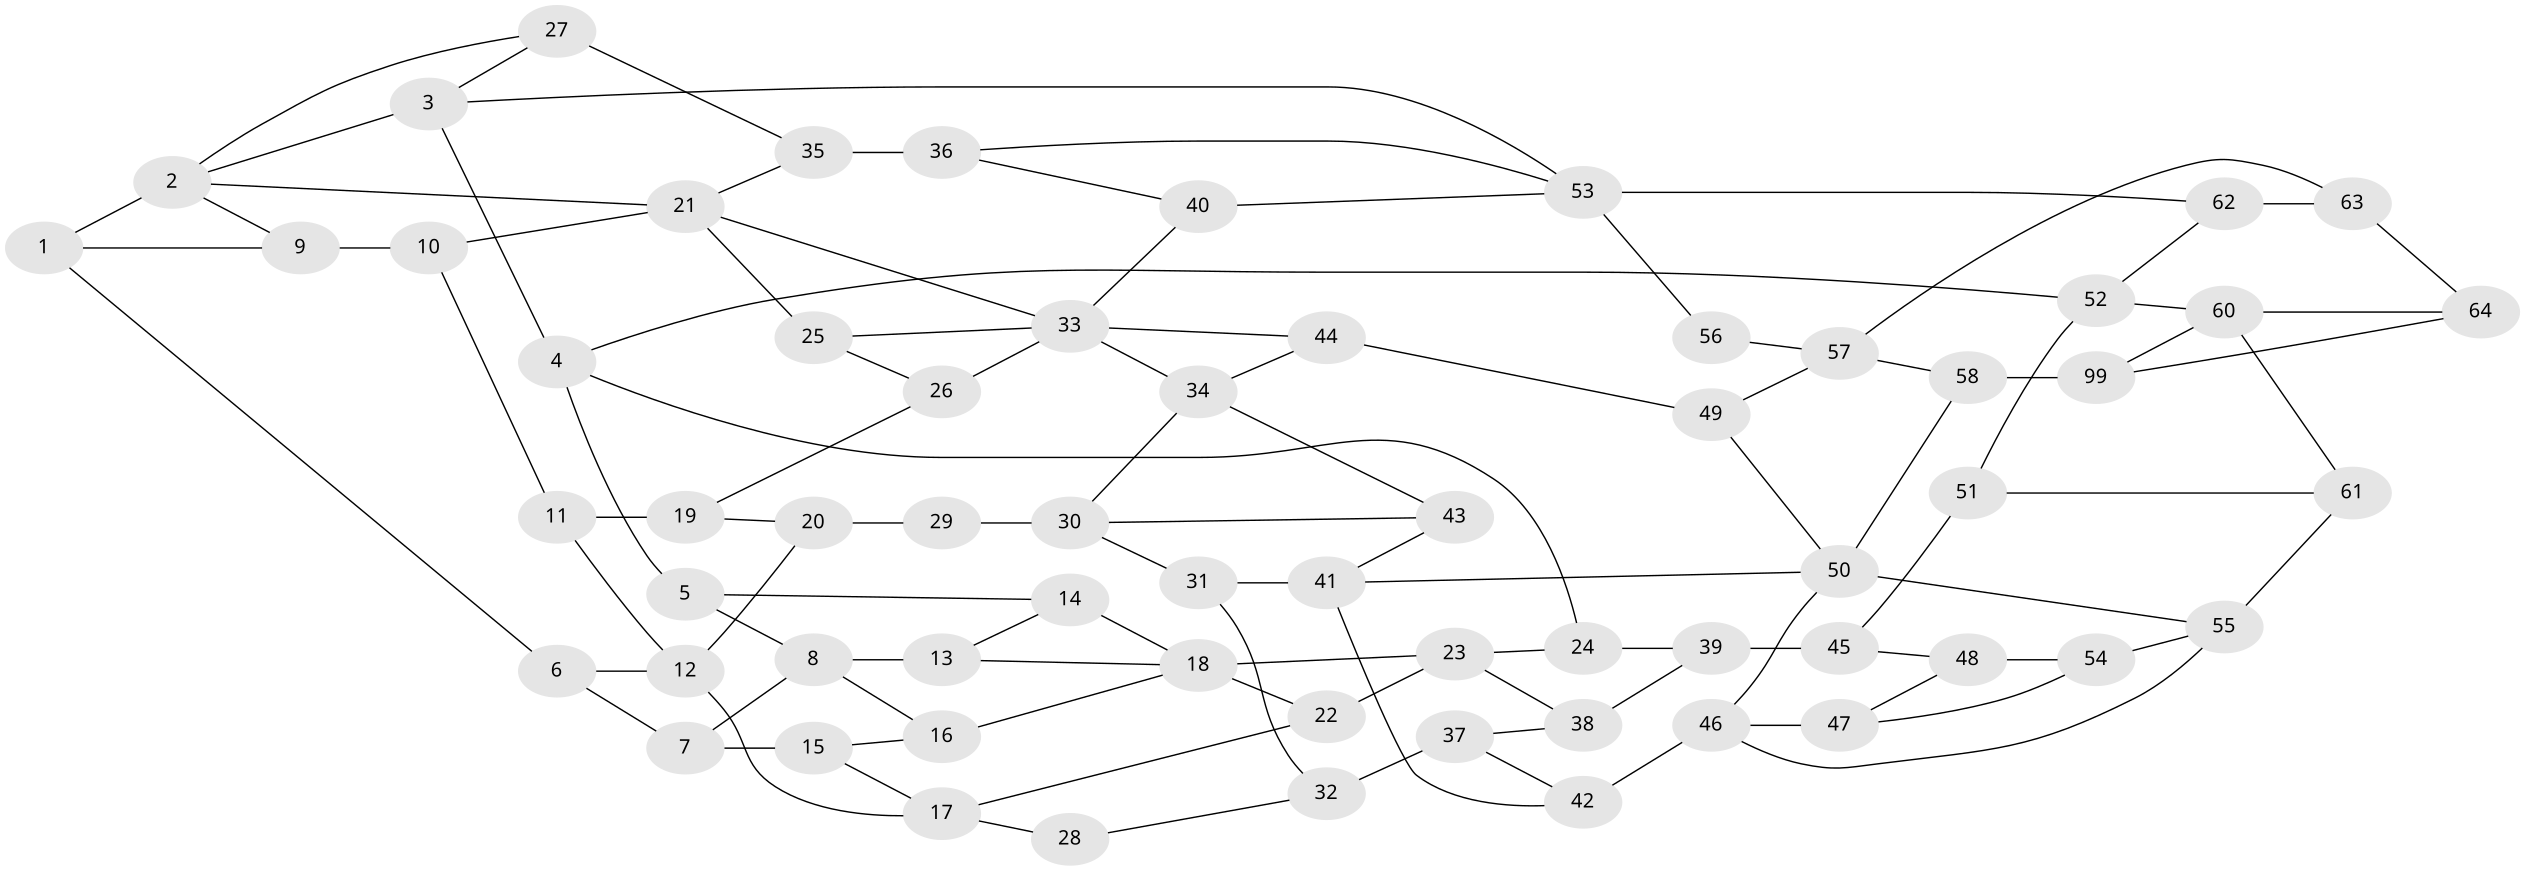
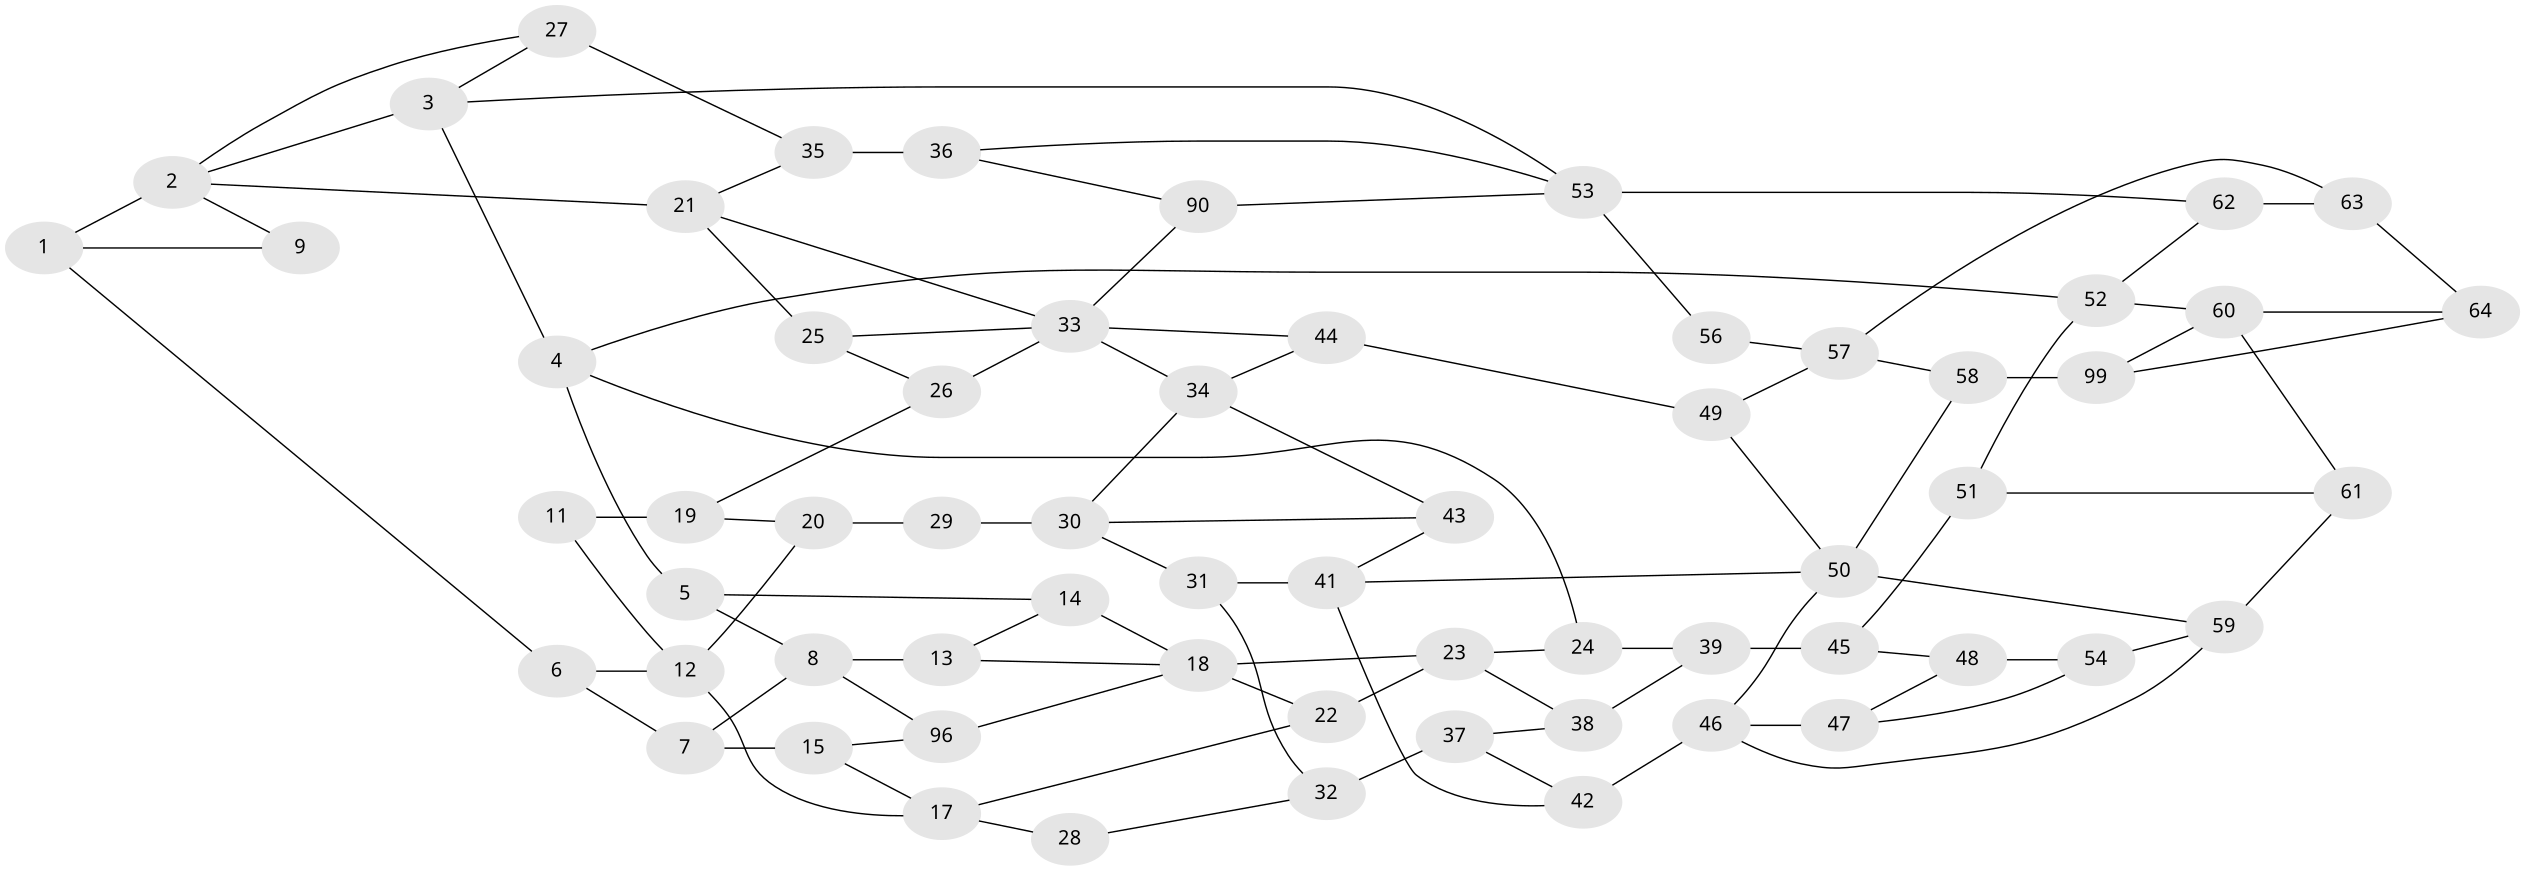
(1198, 207) -> (1198, 207)
(429, 248) -> none
(2224, 627) -> (2224, 627)
(942, 737) -> (942, 737)
